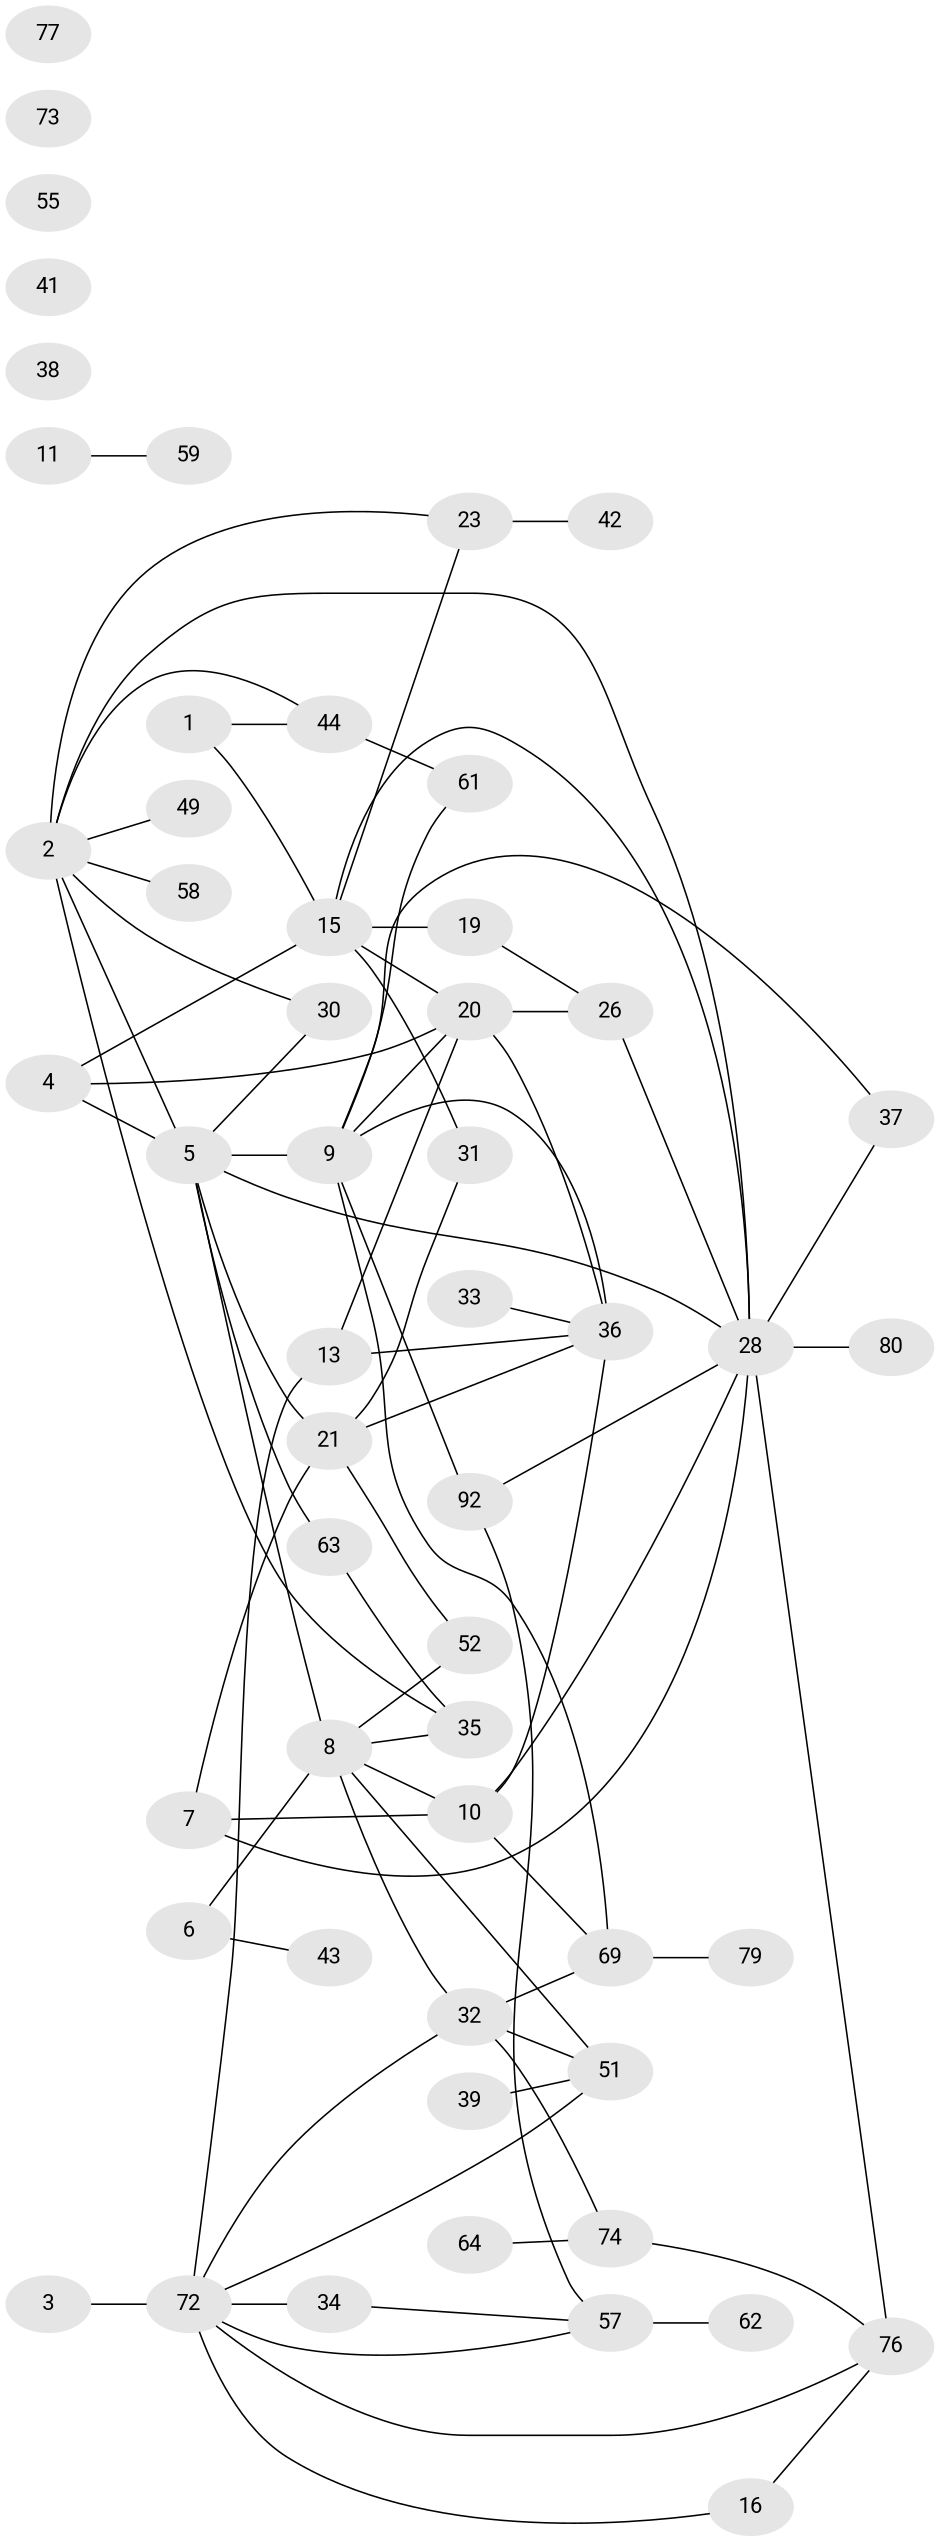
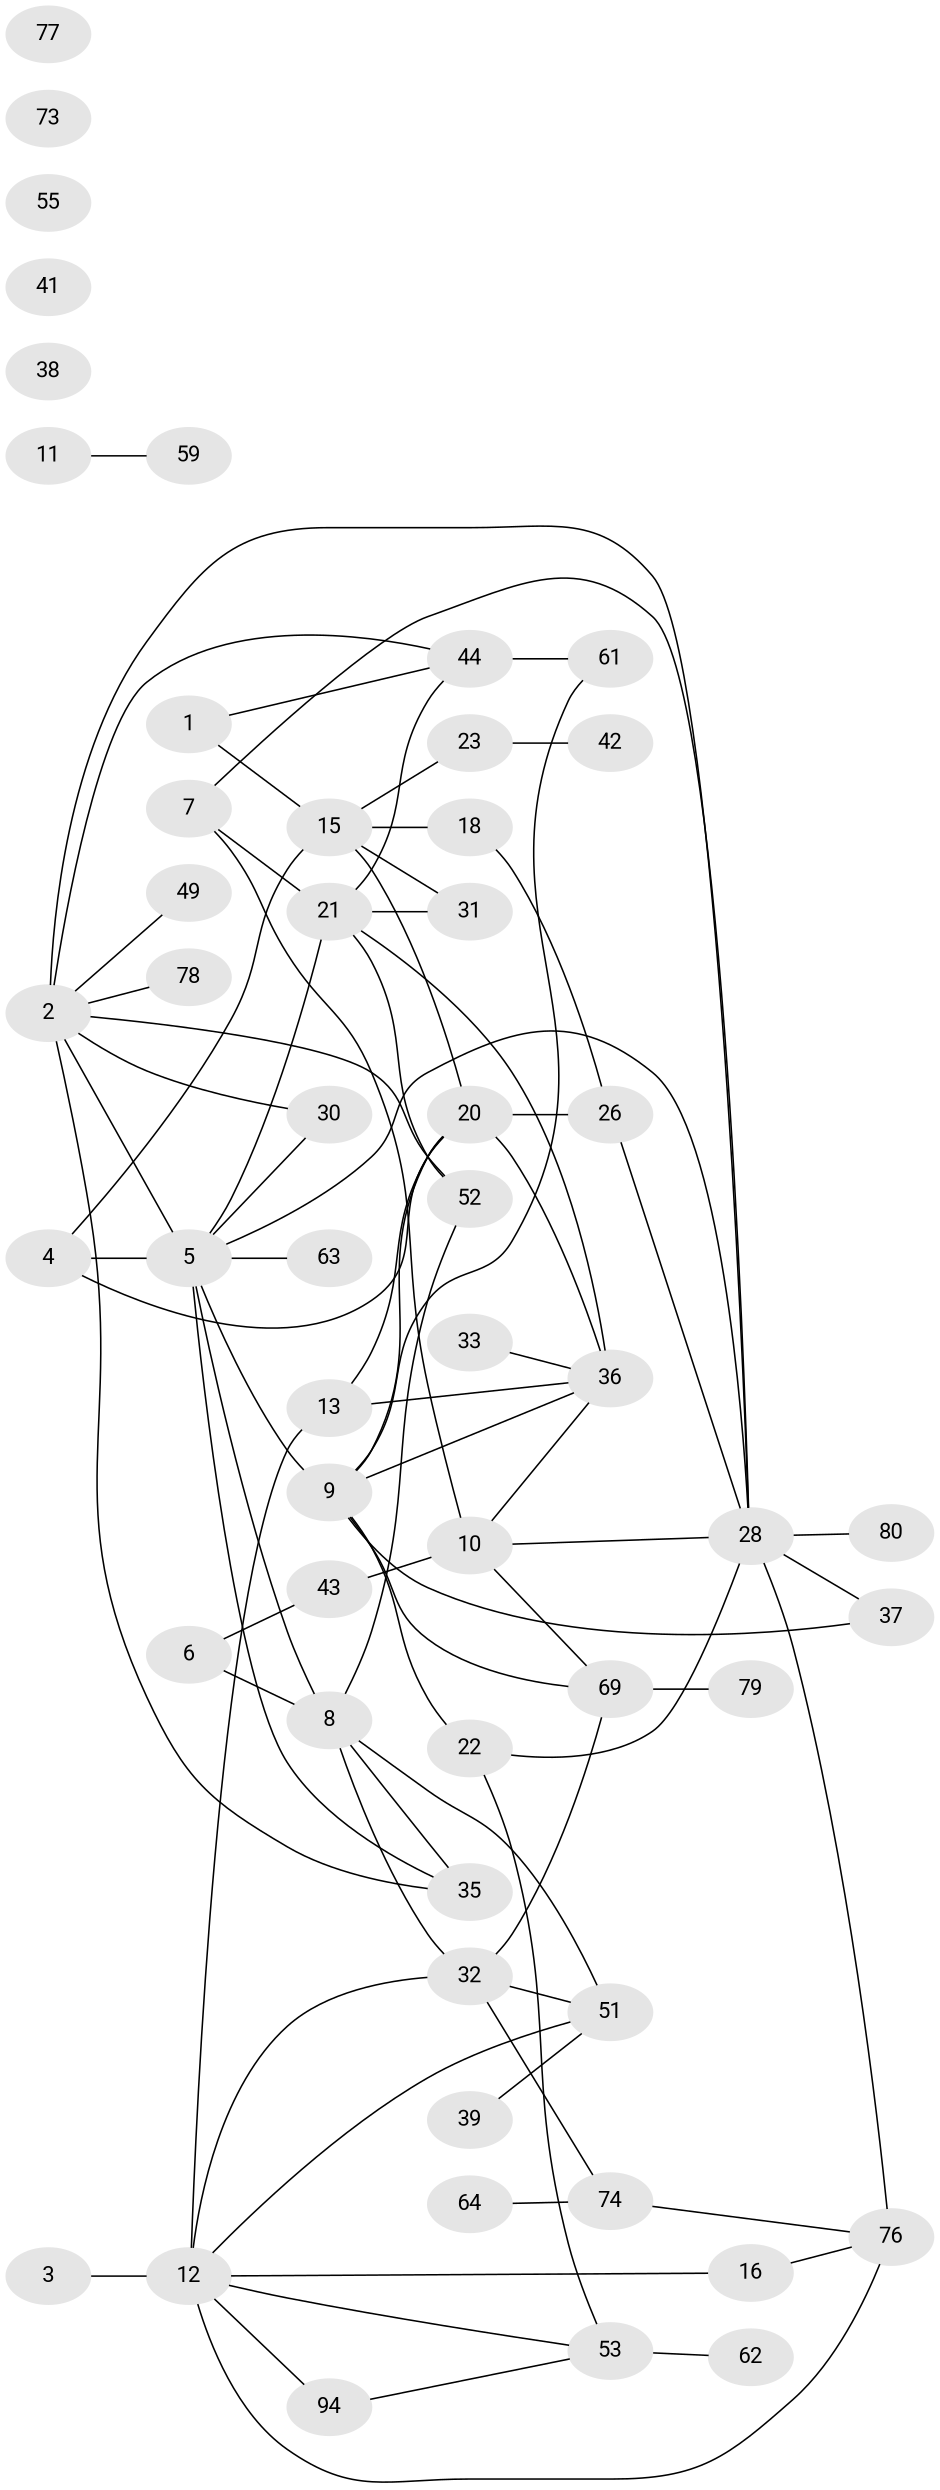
(154, 566) -> (307, 1049)
none -> (397, 802)
(642, 873) -> none
(189, 893) -> (189, 977)
(470, 927) -> (470, 827)
(470, 1502) -> (470, 1749)
(393, 1642) -> (235, 1588)
(400, 1781) -> (409, 1564)
(189, 2304) -> (189, 2276)
(329, 2304) -> (329, 2407)
(610, 2323) -> (610, 2351)
